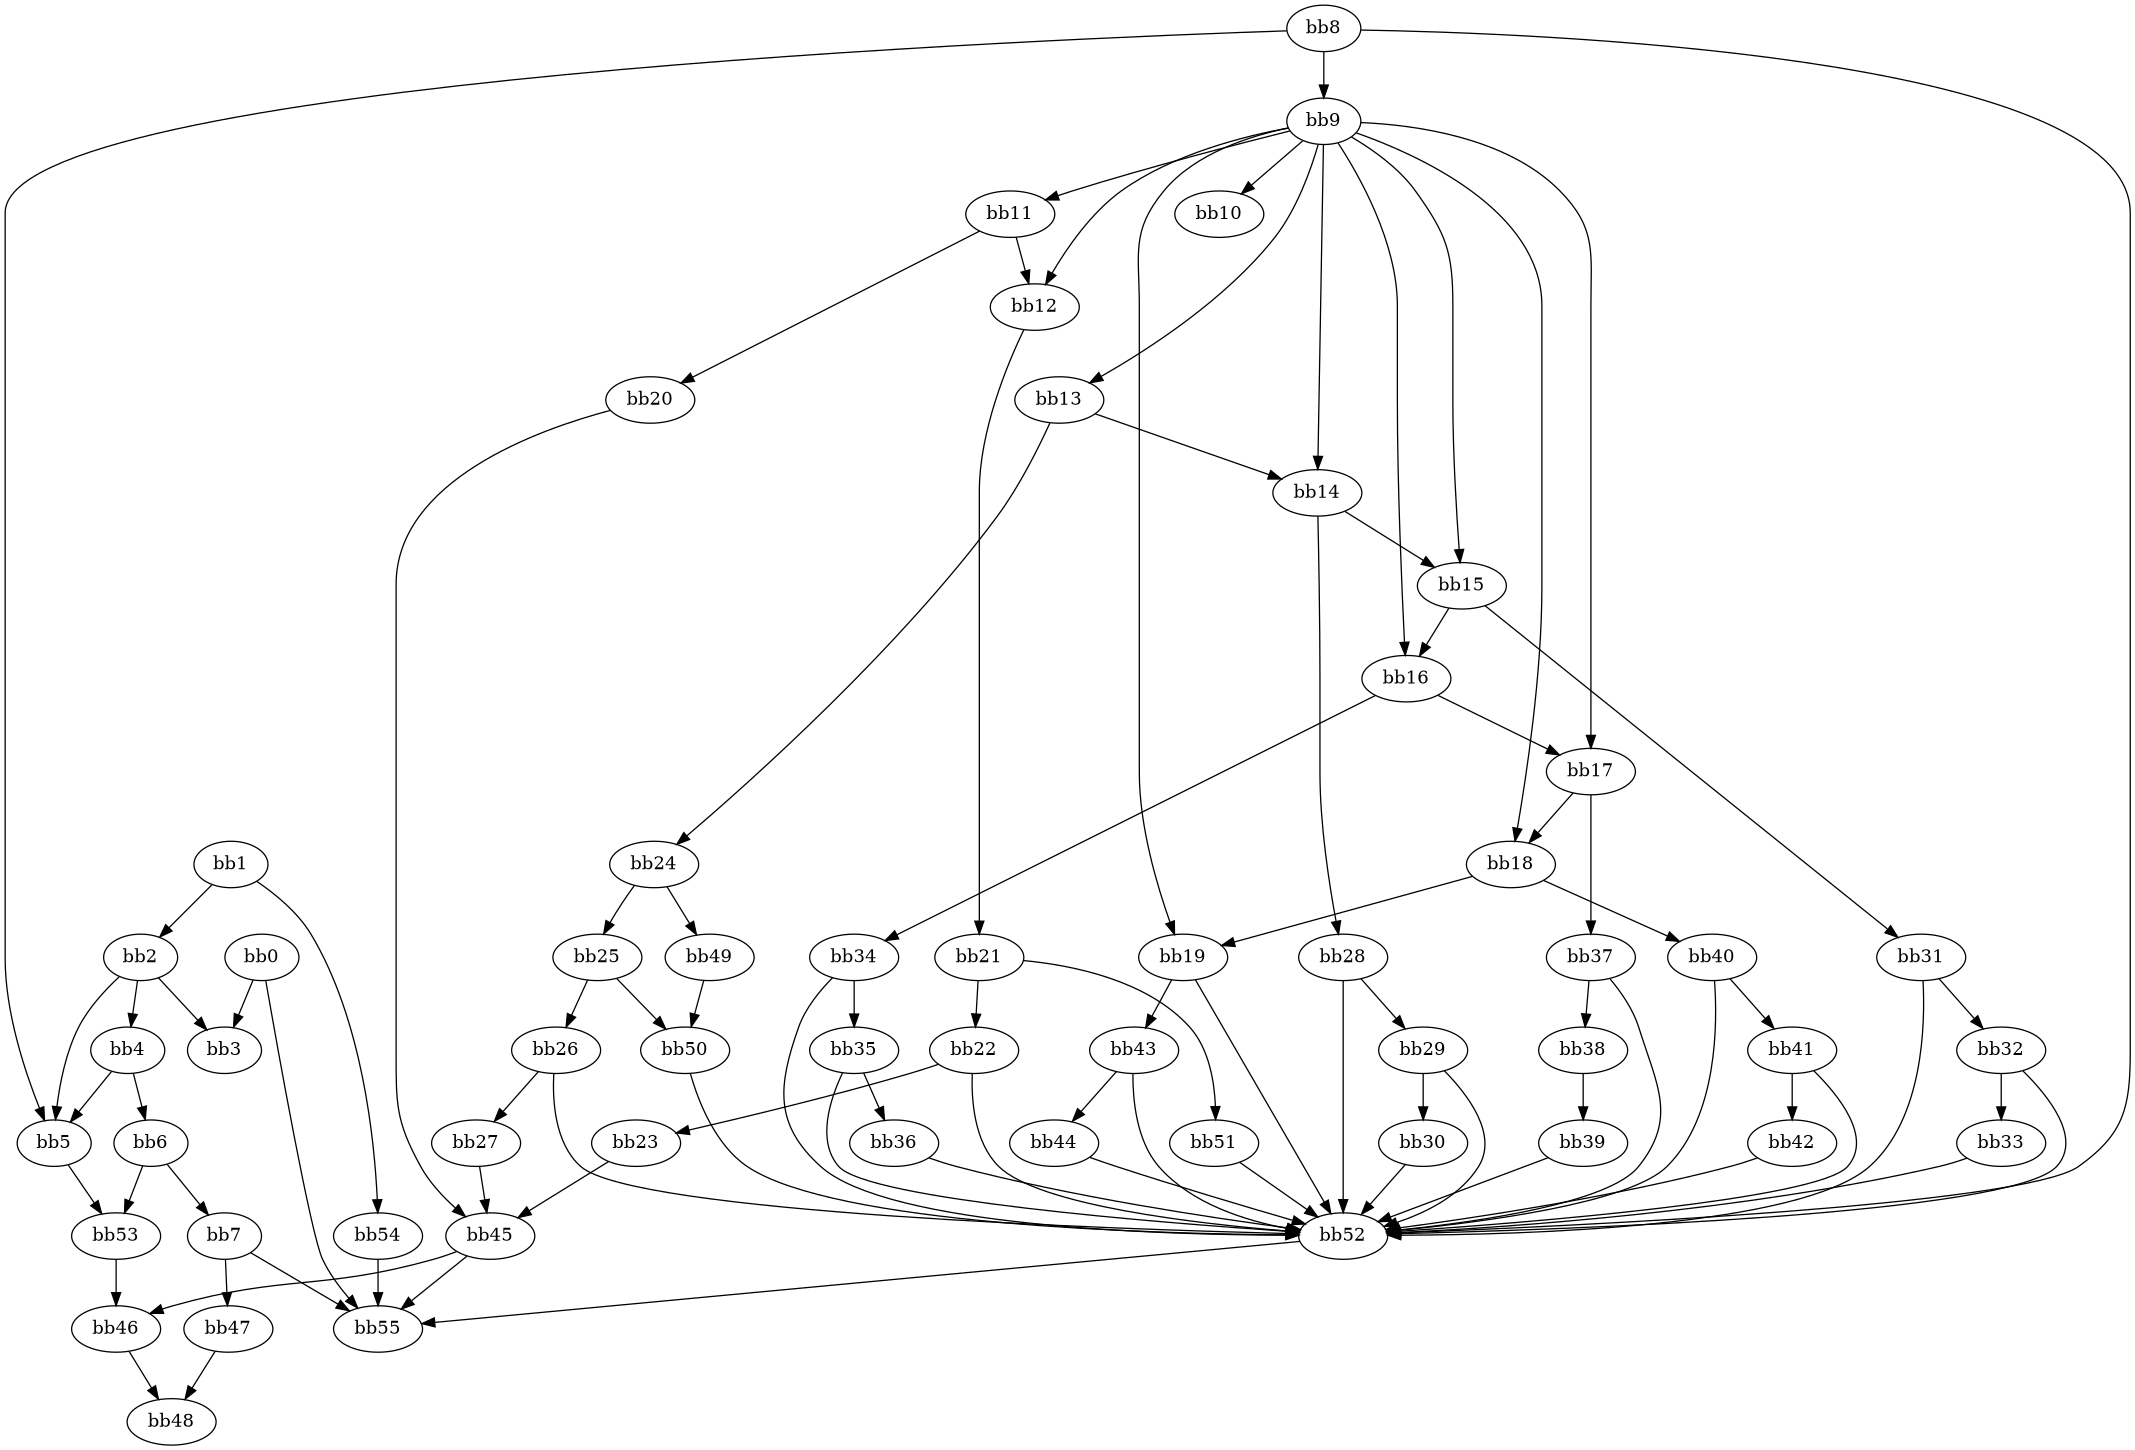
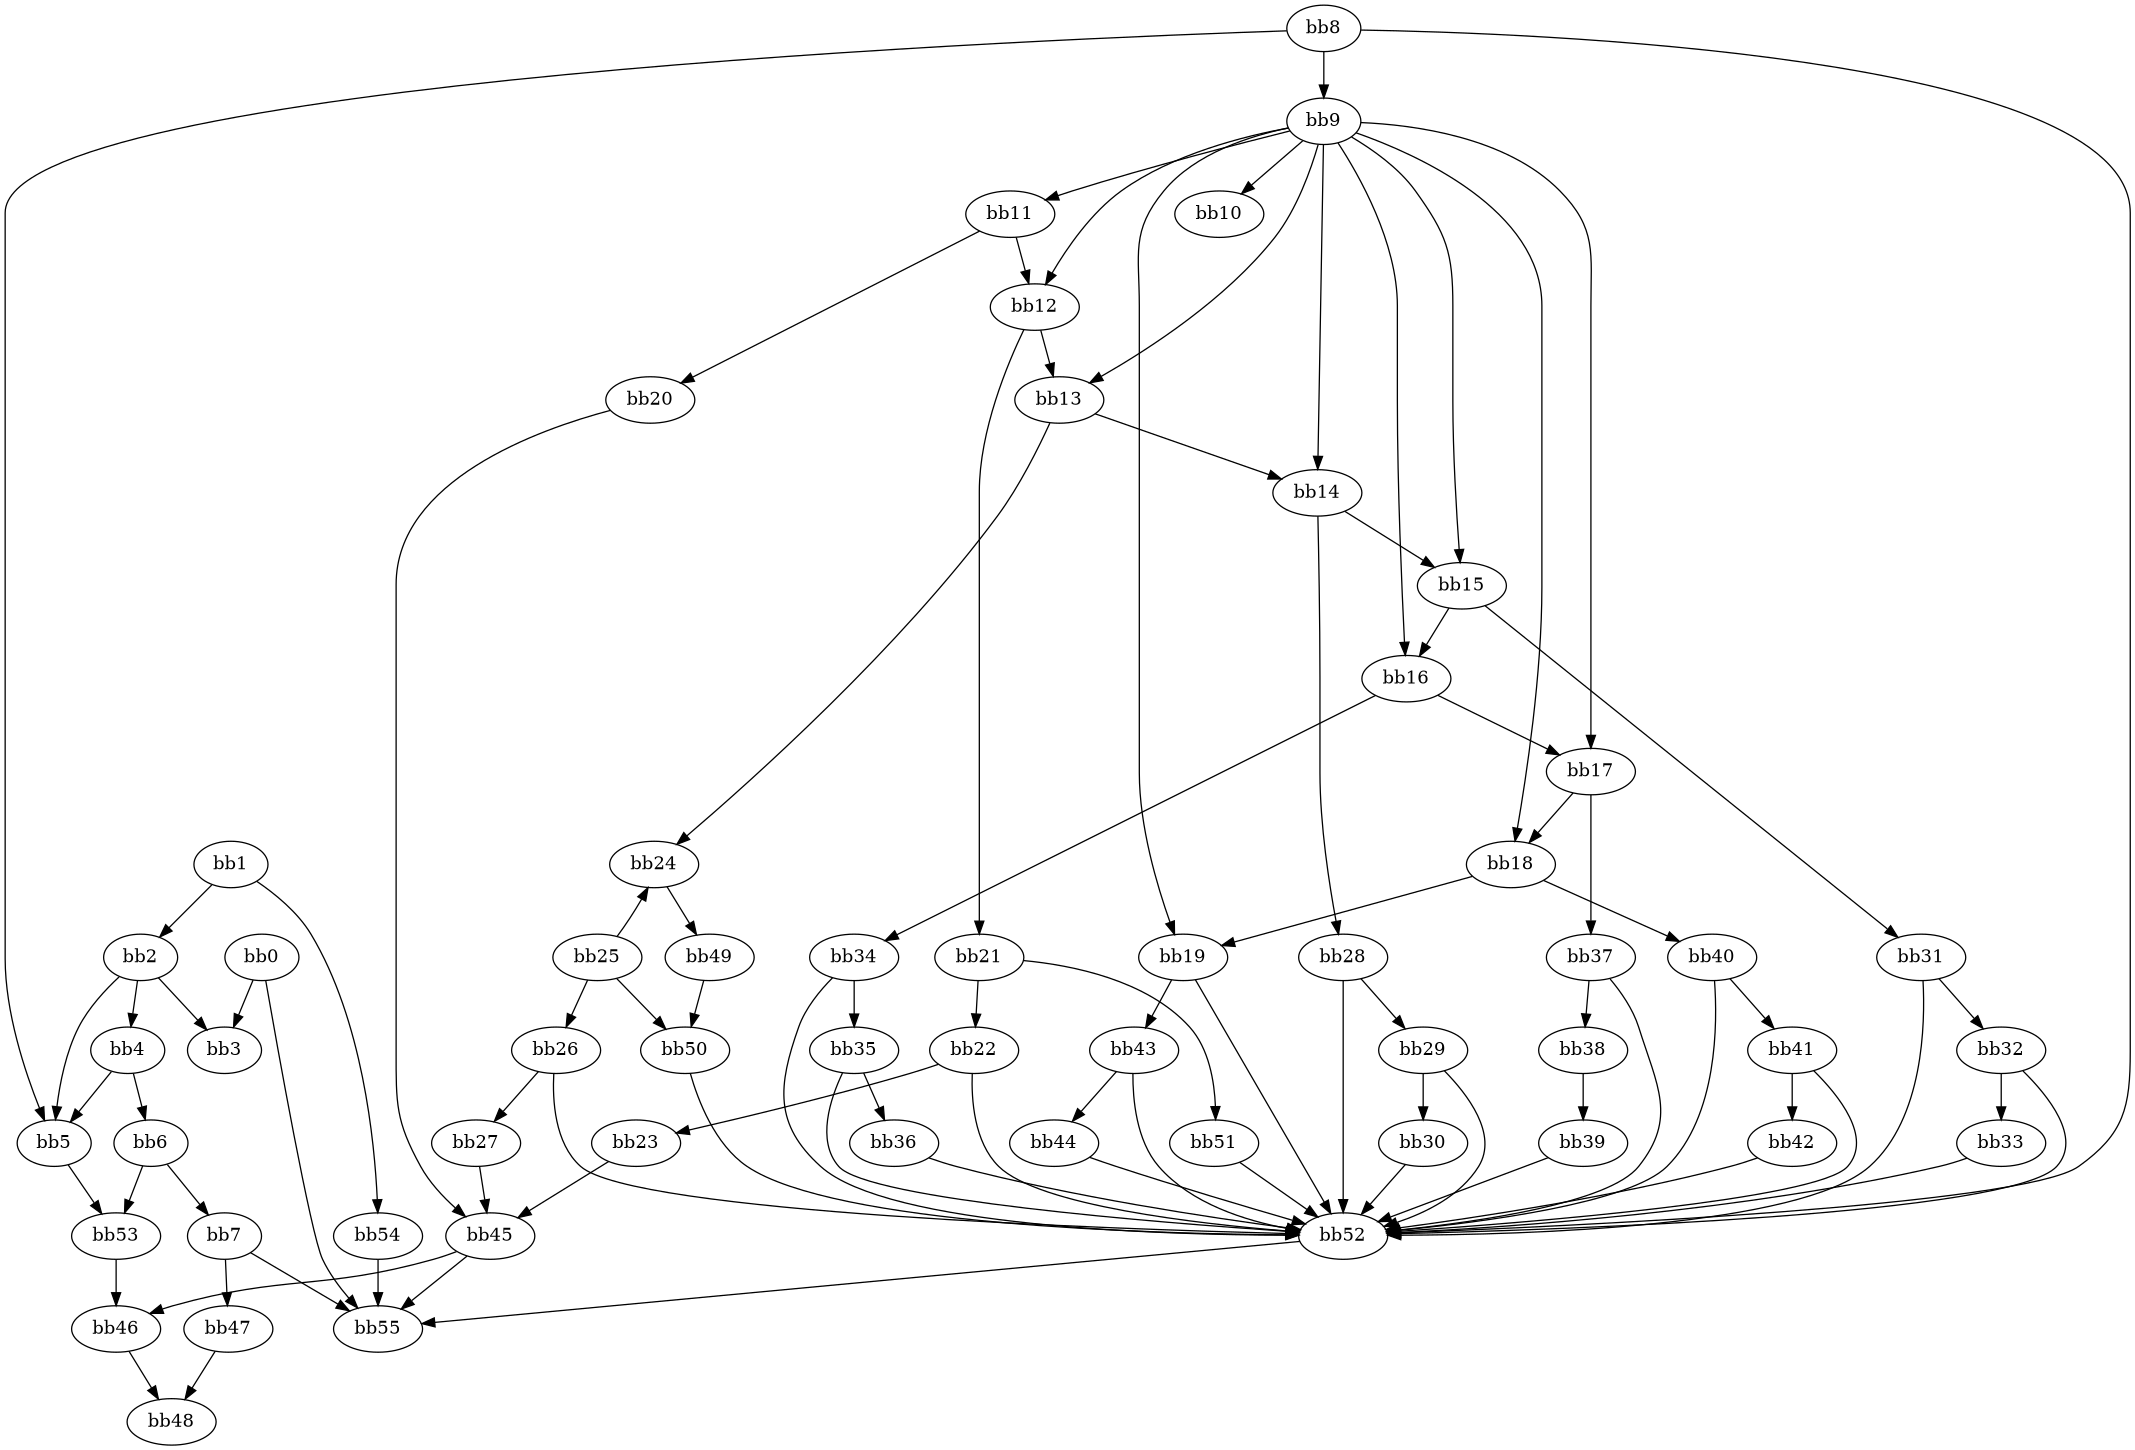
none -> (1045, 347)
(622, 904) -> (630, 918)
